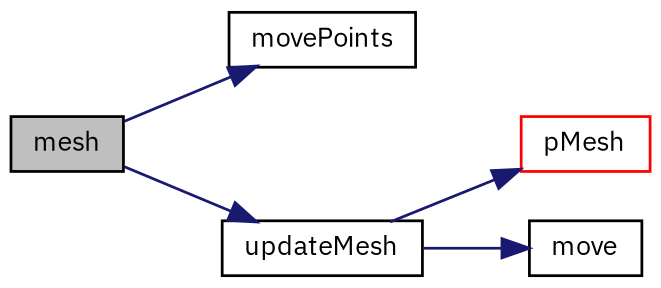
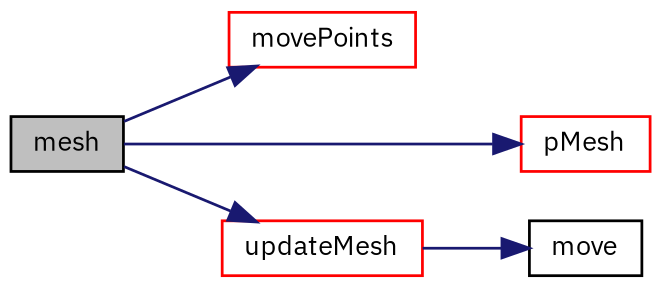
(322, 40) -> (322, 40)
(442, 201) -> (308, 144)
(322, 248) -> (322, 248)
